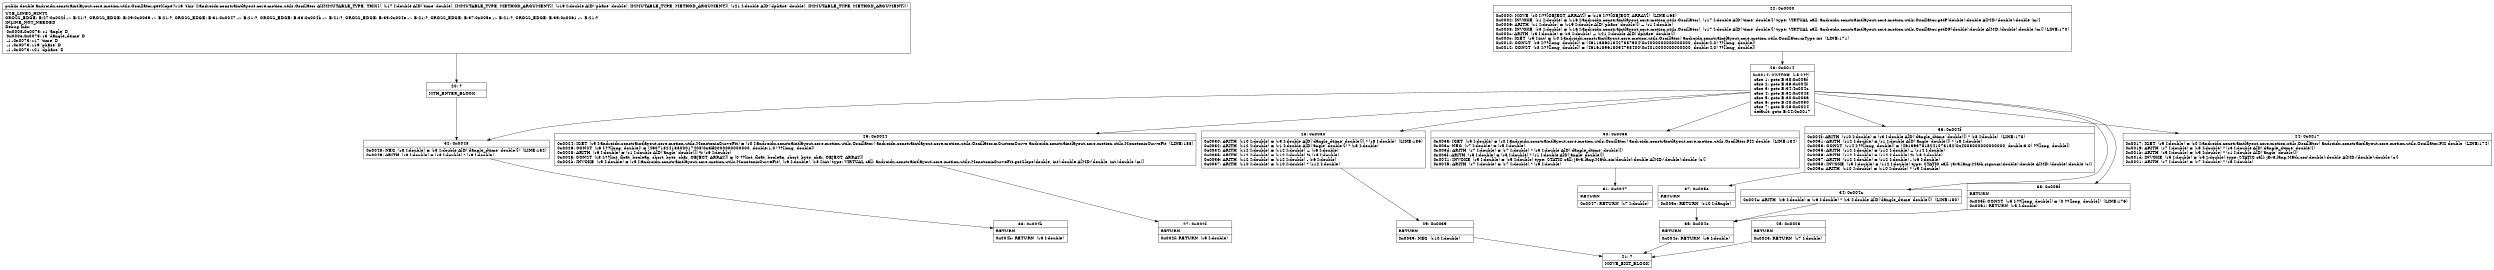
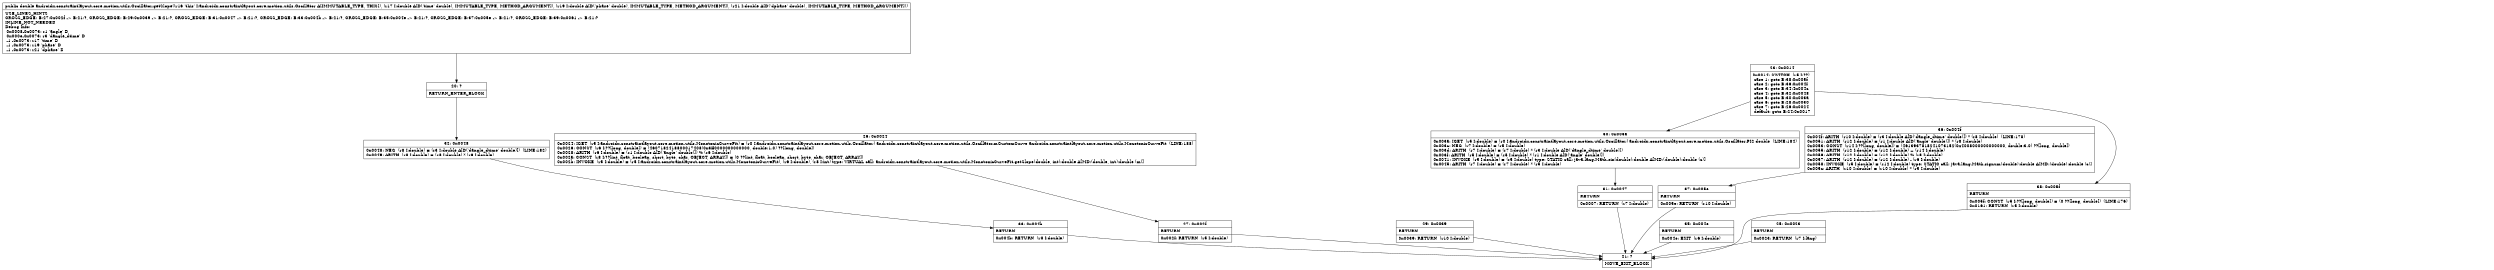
(1782, 28) -> none
(452, 94) -> (457, 94)
(1119, 98) -> none
(1425, 112) -> none
(1848, 114) -> none
(1313, 149) -> none
(2307, 149) -> none
(1851, 197) -> none
(1615, 204) -> (1615, 204)
(1697, 204) -> (1697, 204)
(2004, 206) -> (2004, 206)
(1697, 212) -> (1651, 226)
(1852, 213) -> (1803, 213)
none -> (1621, 229)
(1430, 238) -> (1435, 238)
(1697, 238) -> (1692, 238)
(1788, 238) -> (1786, 238)
none -> (1416, 246)
none -> (1333, 251)
